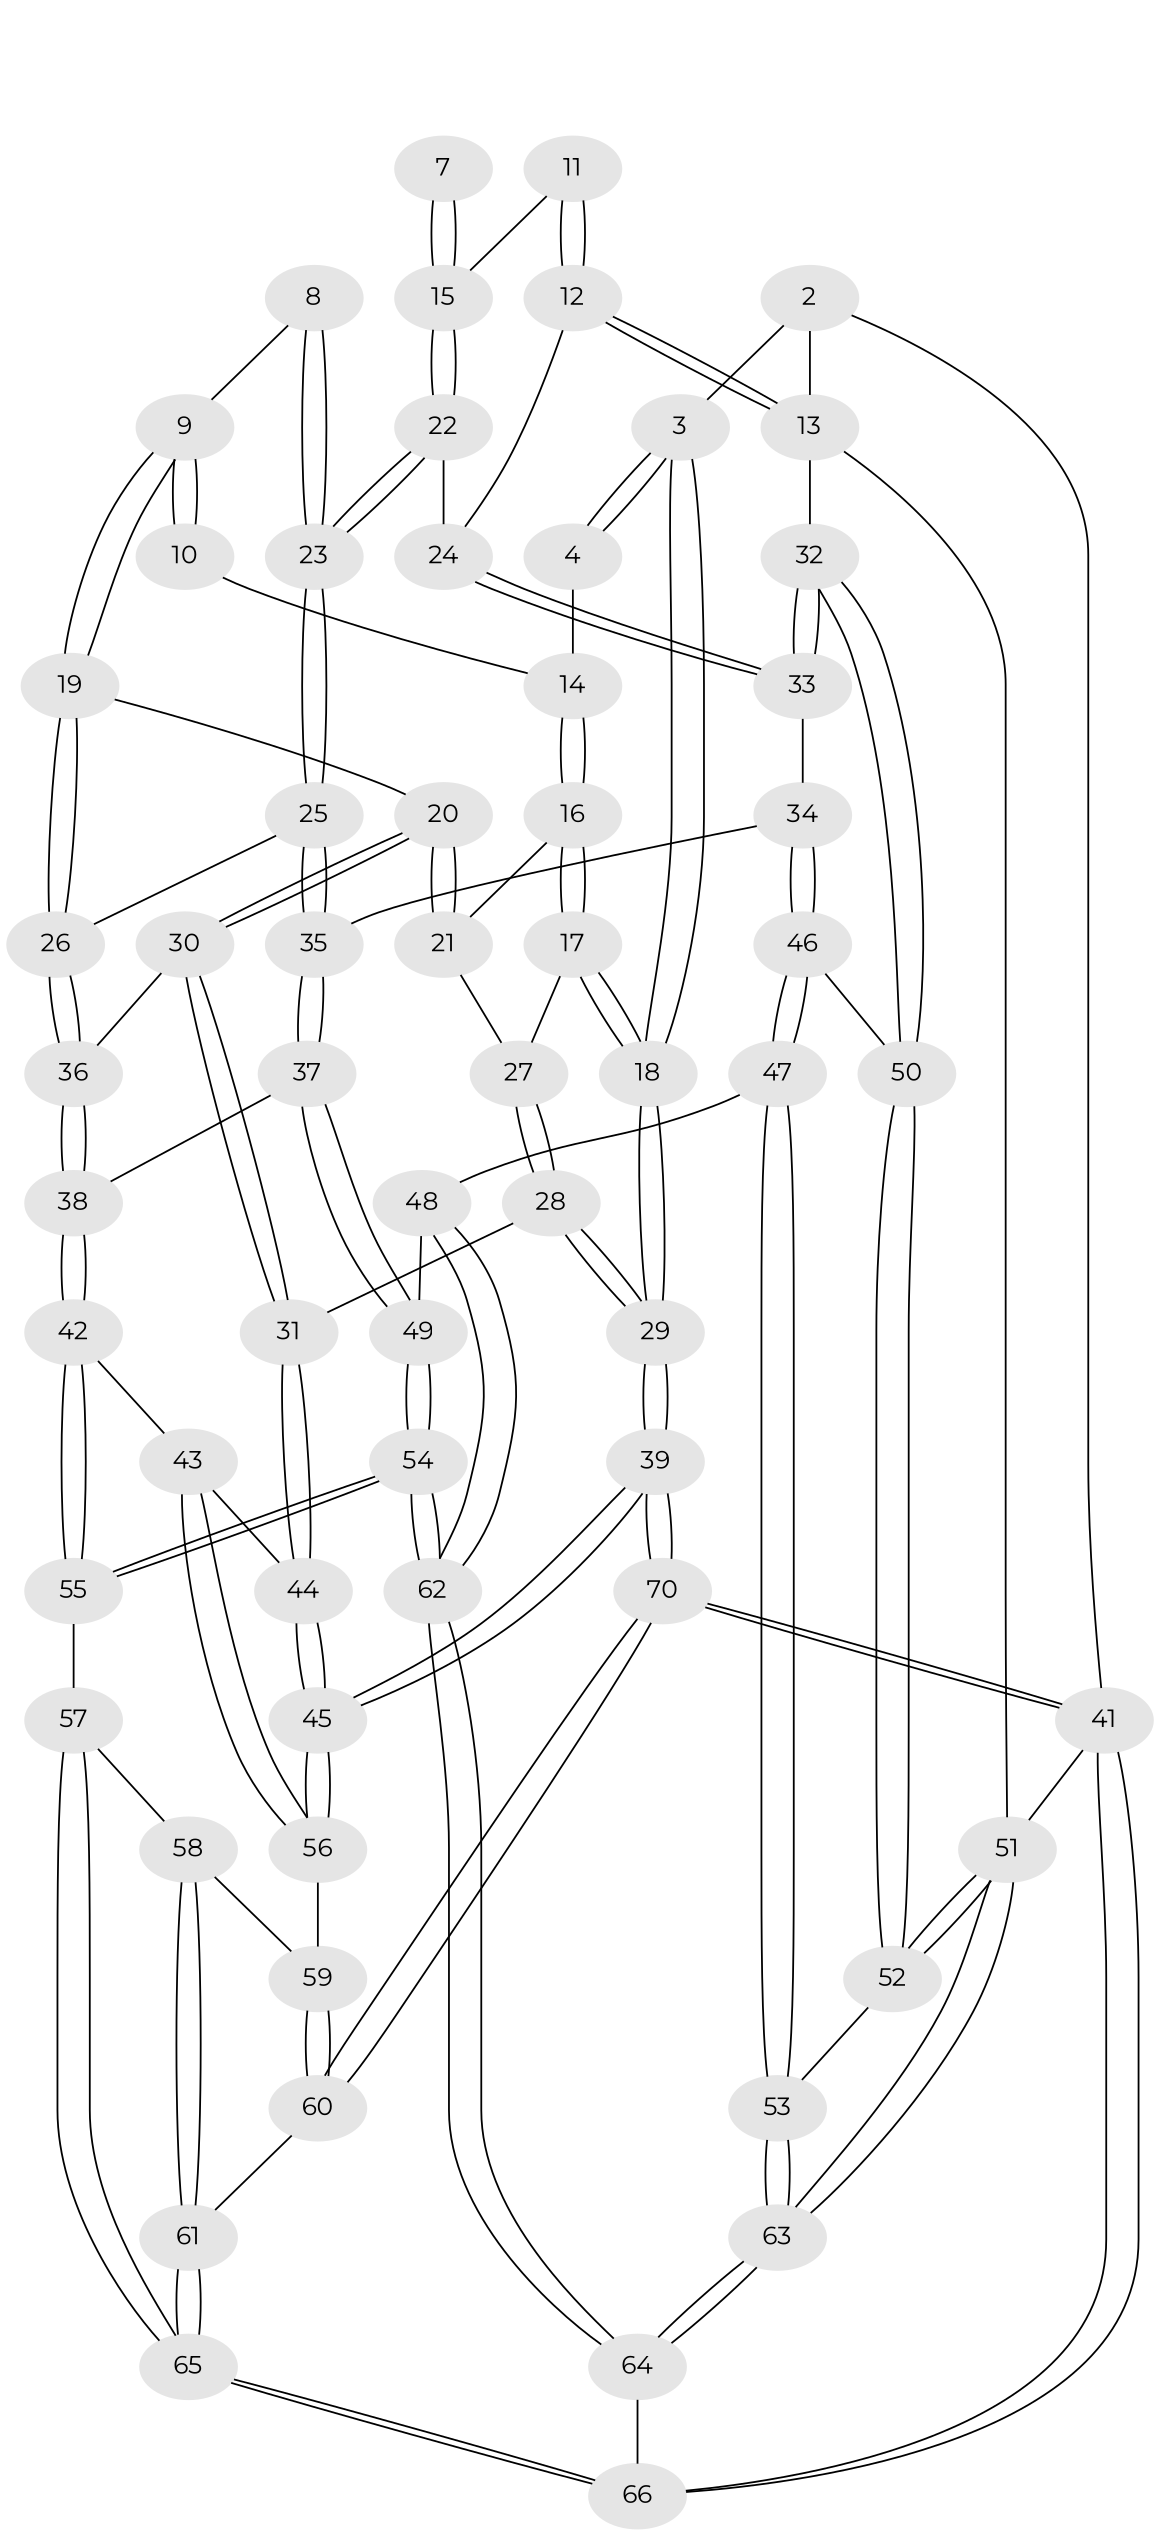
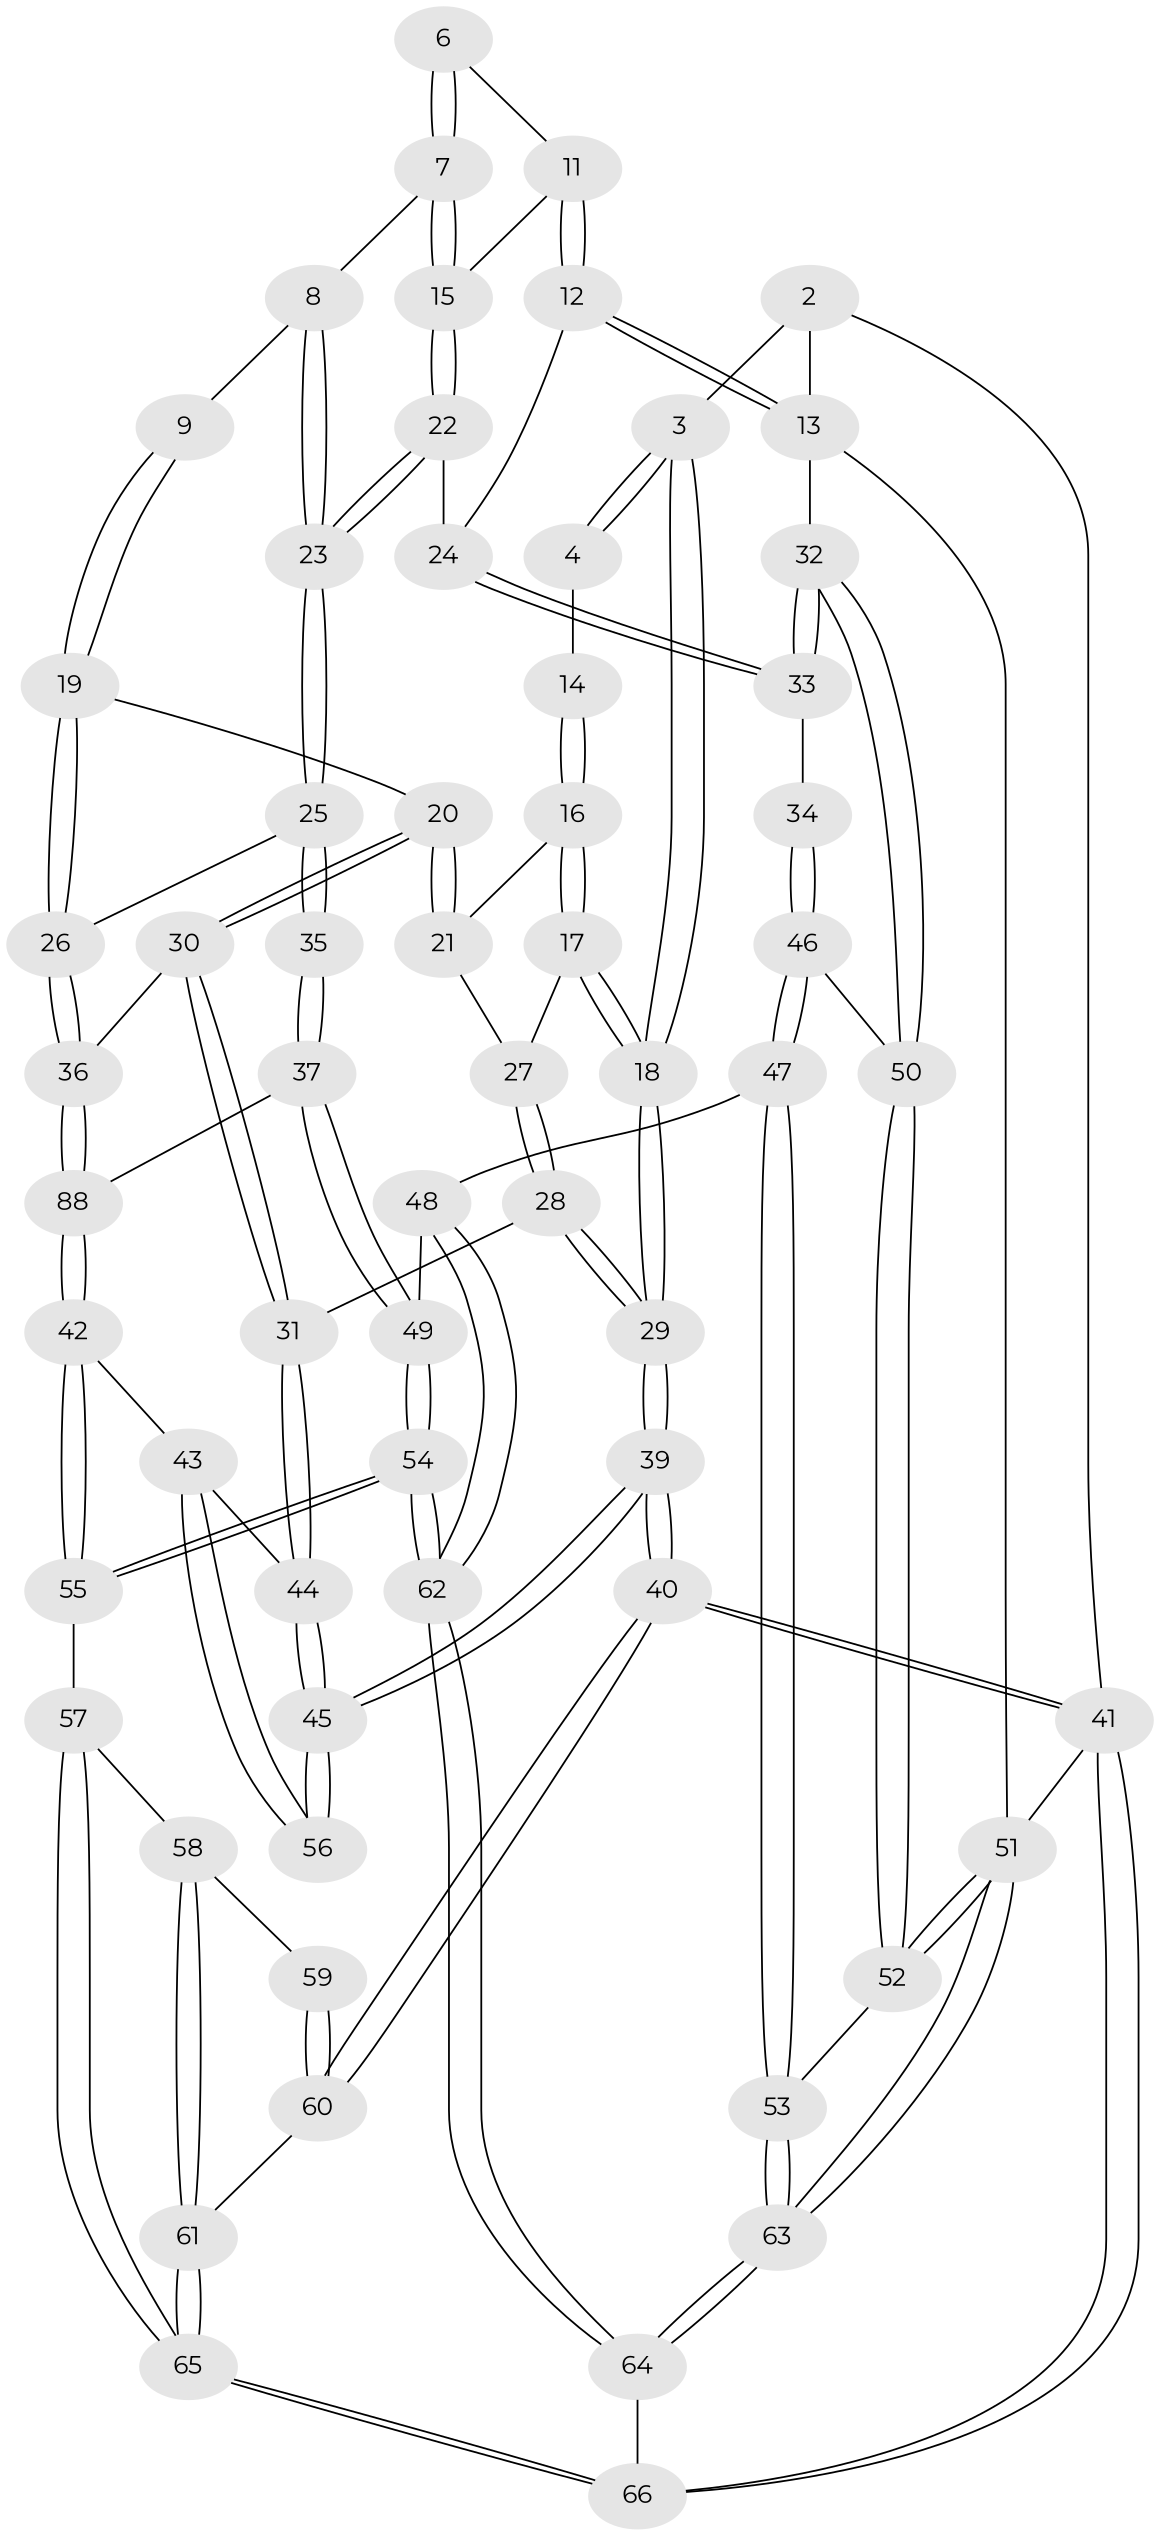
none -> (444, 40)
none -> (379, 233)
(185, 557) -> none
(542, 871) -> none
(74, 1203) -> (74, 1203)
(663, 1591) -> (663, 1591)
(318, 1915) -> none
